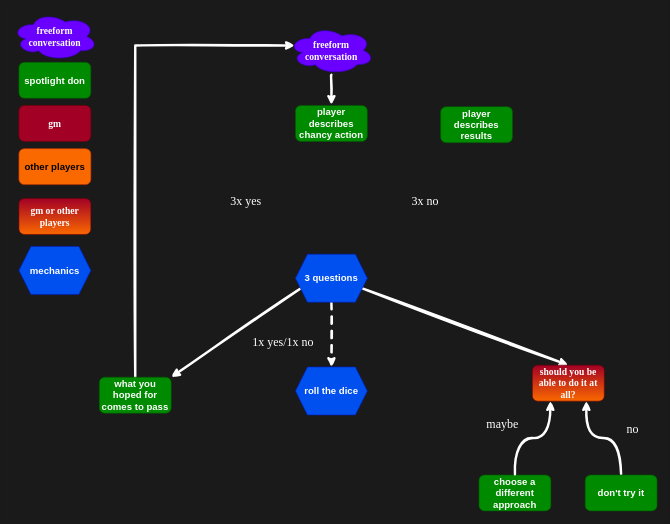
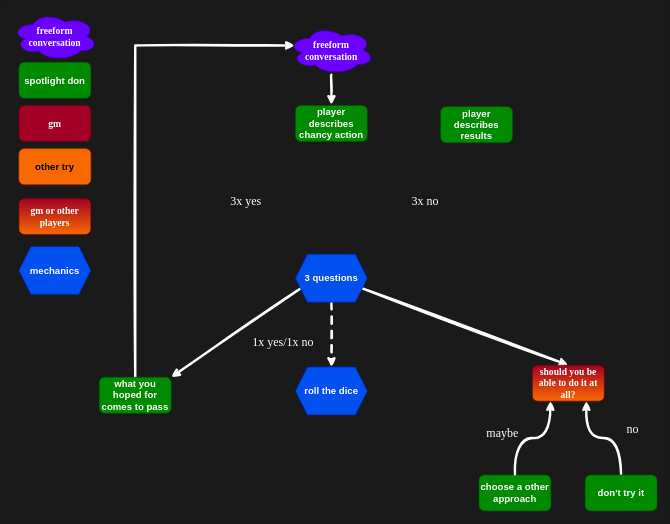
(55, 167) -> (55, 167)
(502, 424) -> (502, 433)
(515, 493) -> (515, 493)
